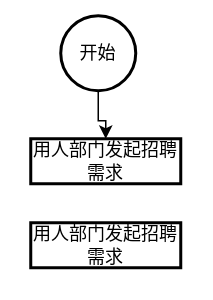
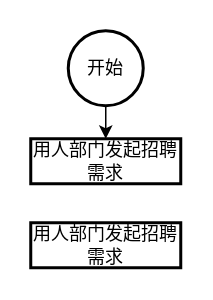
(98, 53) -> (106, 68)
